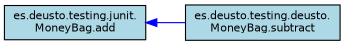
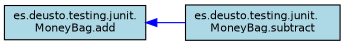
(263, 23) -> (263, 23)
